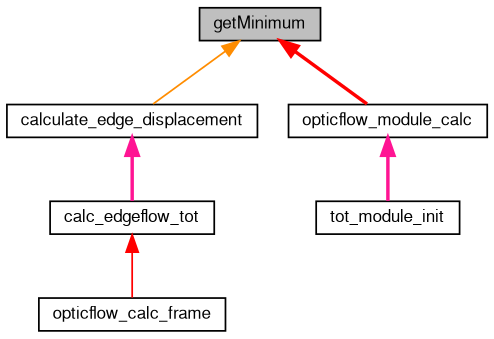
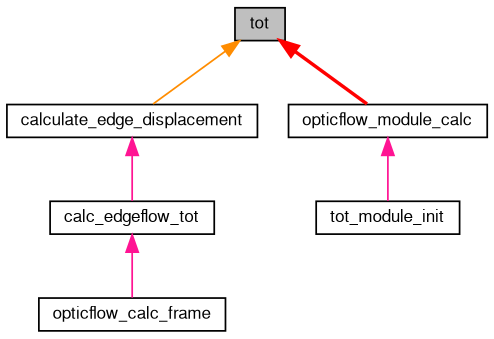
(260, 24) -> (260, 24)
(132, 178) -> (132, 178)
(388, 178) -> (388, 178)
(132, 275) -> (132, 275)
